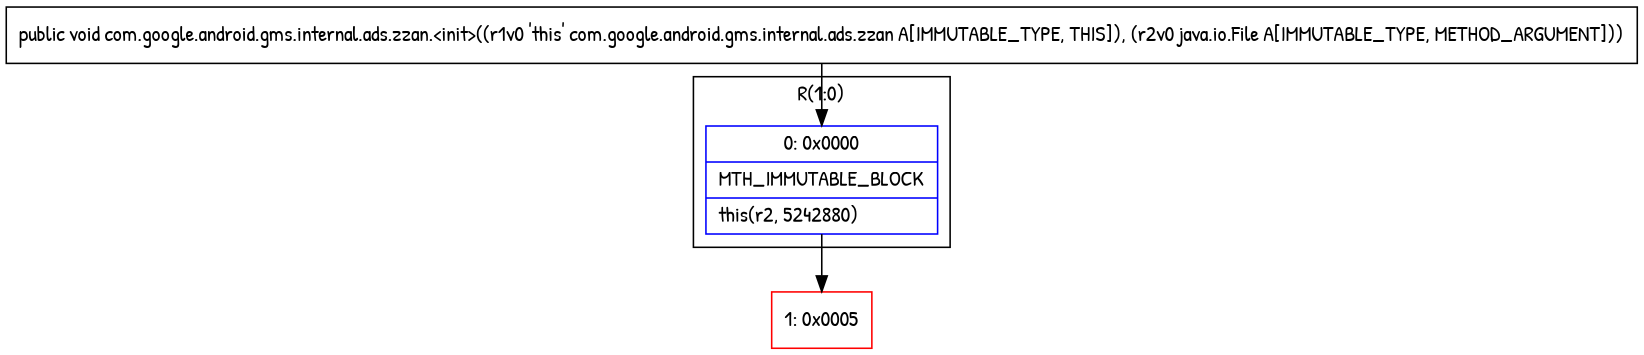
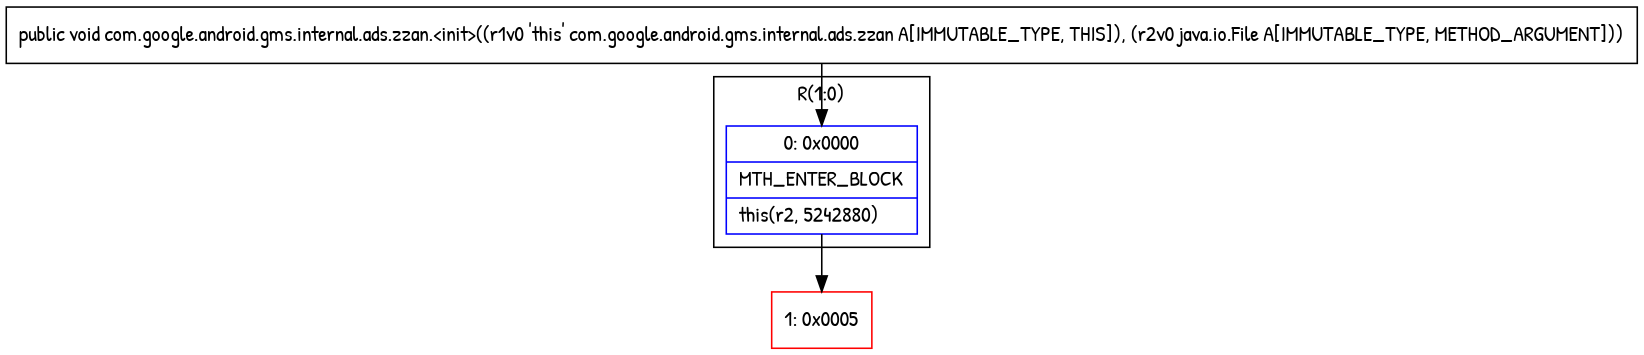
(822, 179) -> (822, 179)
